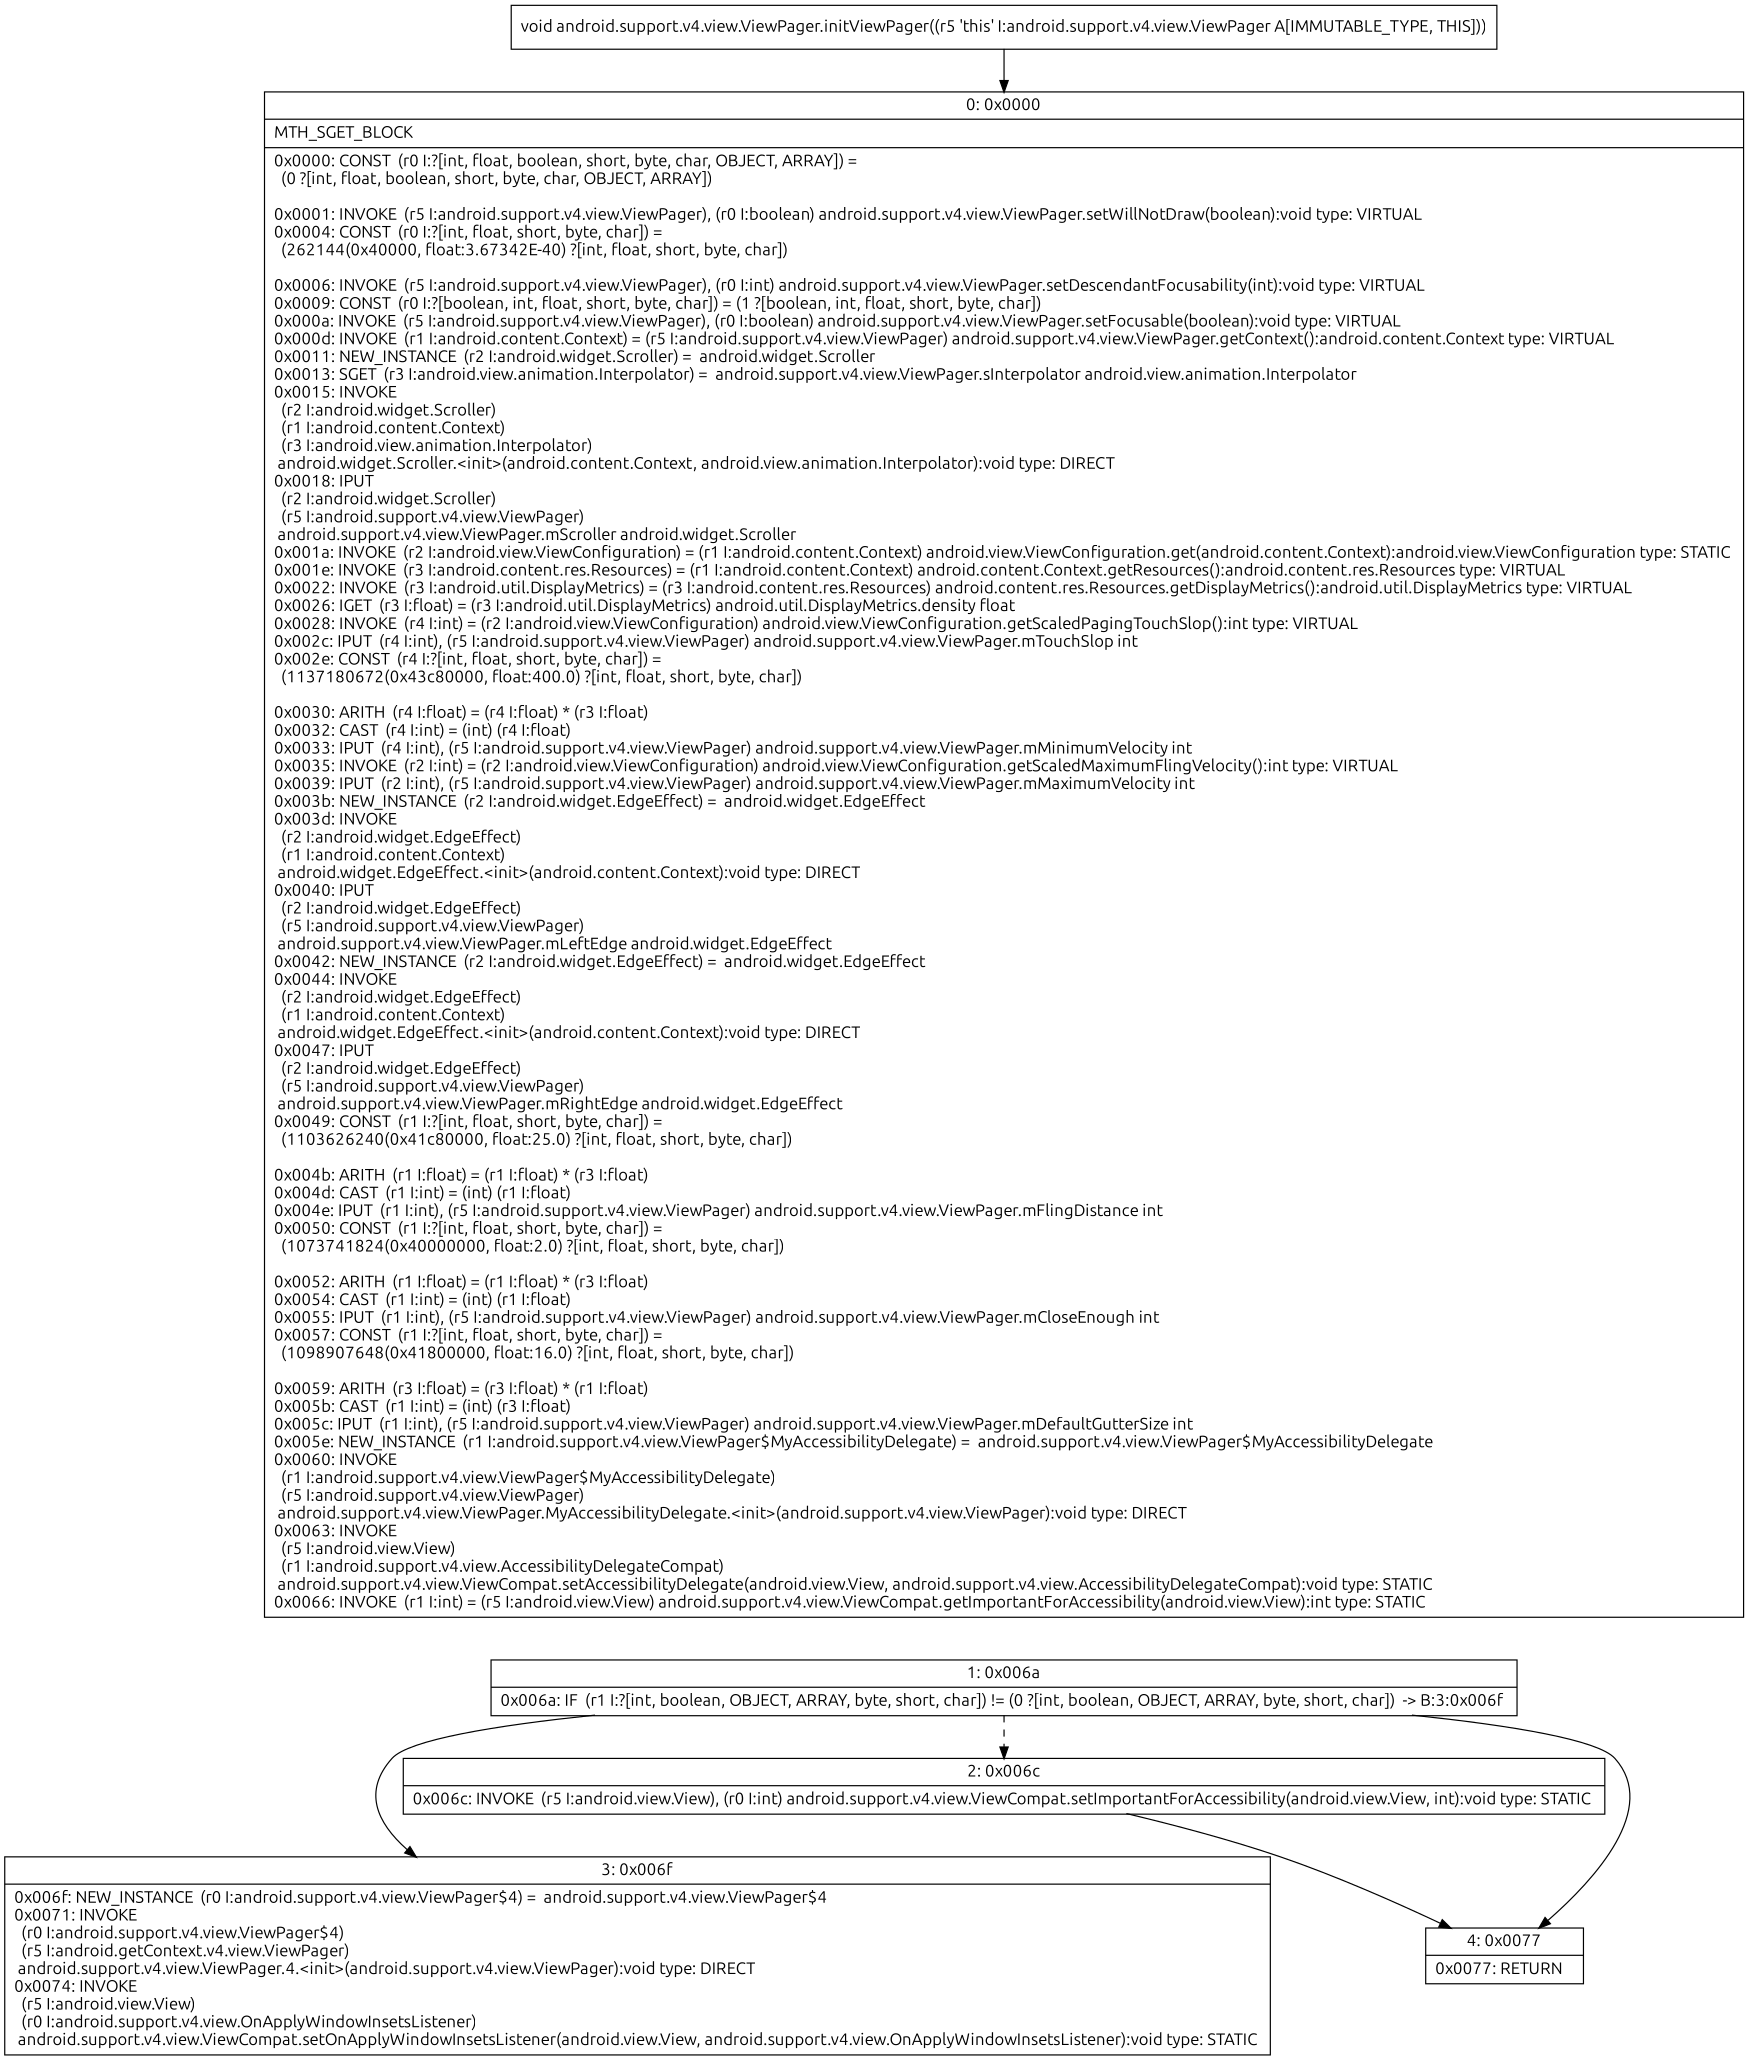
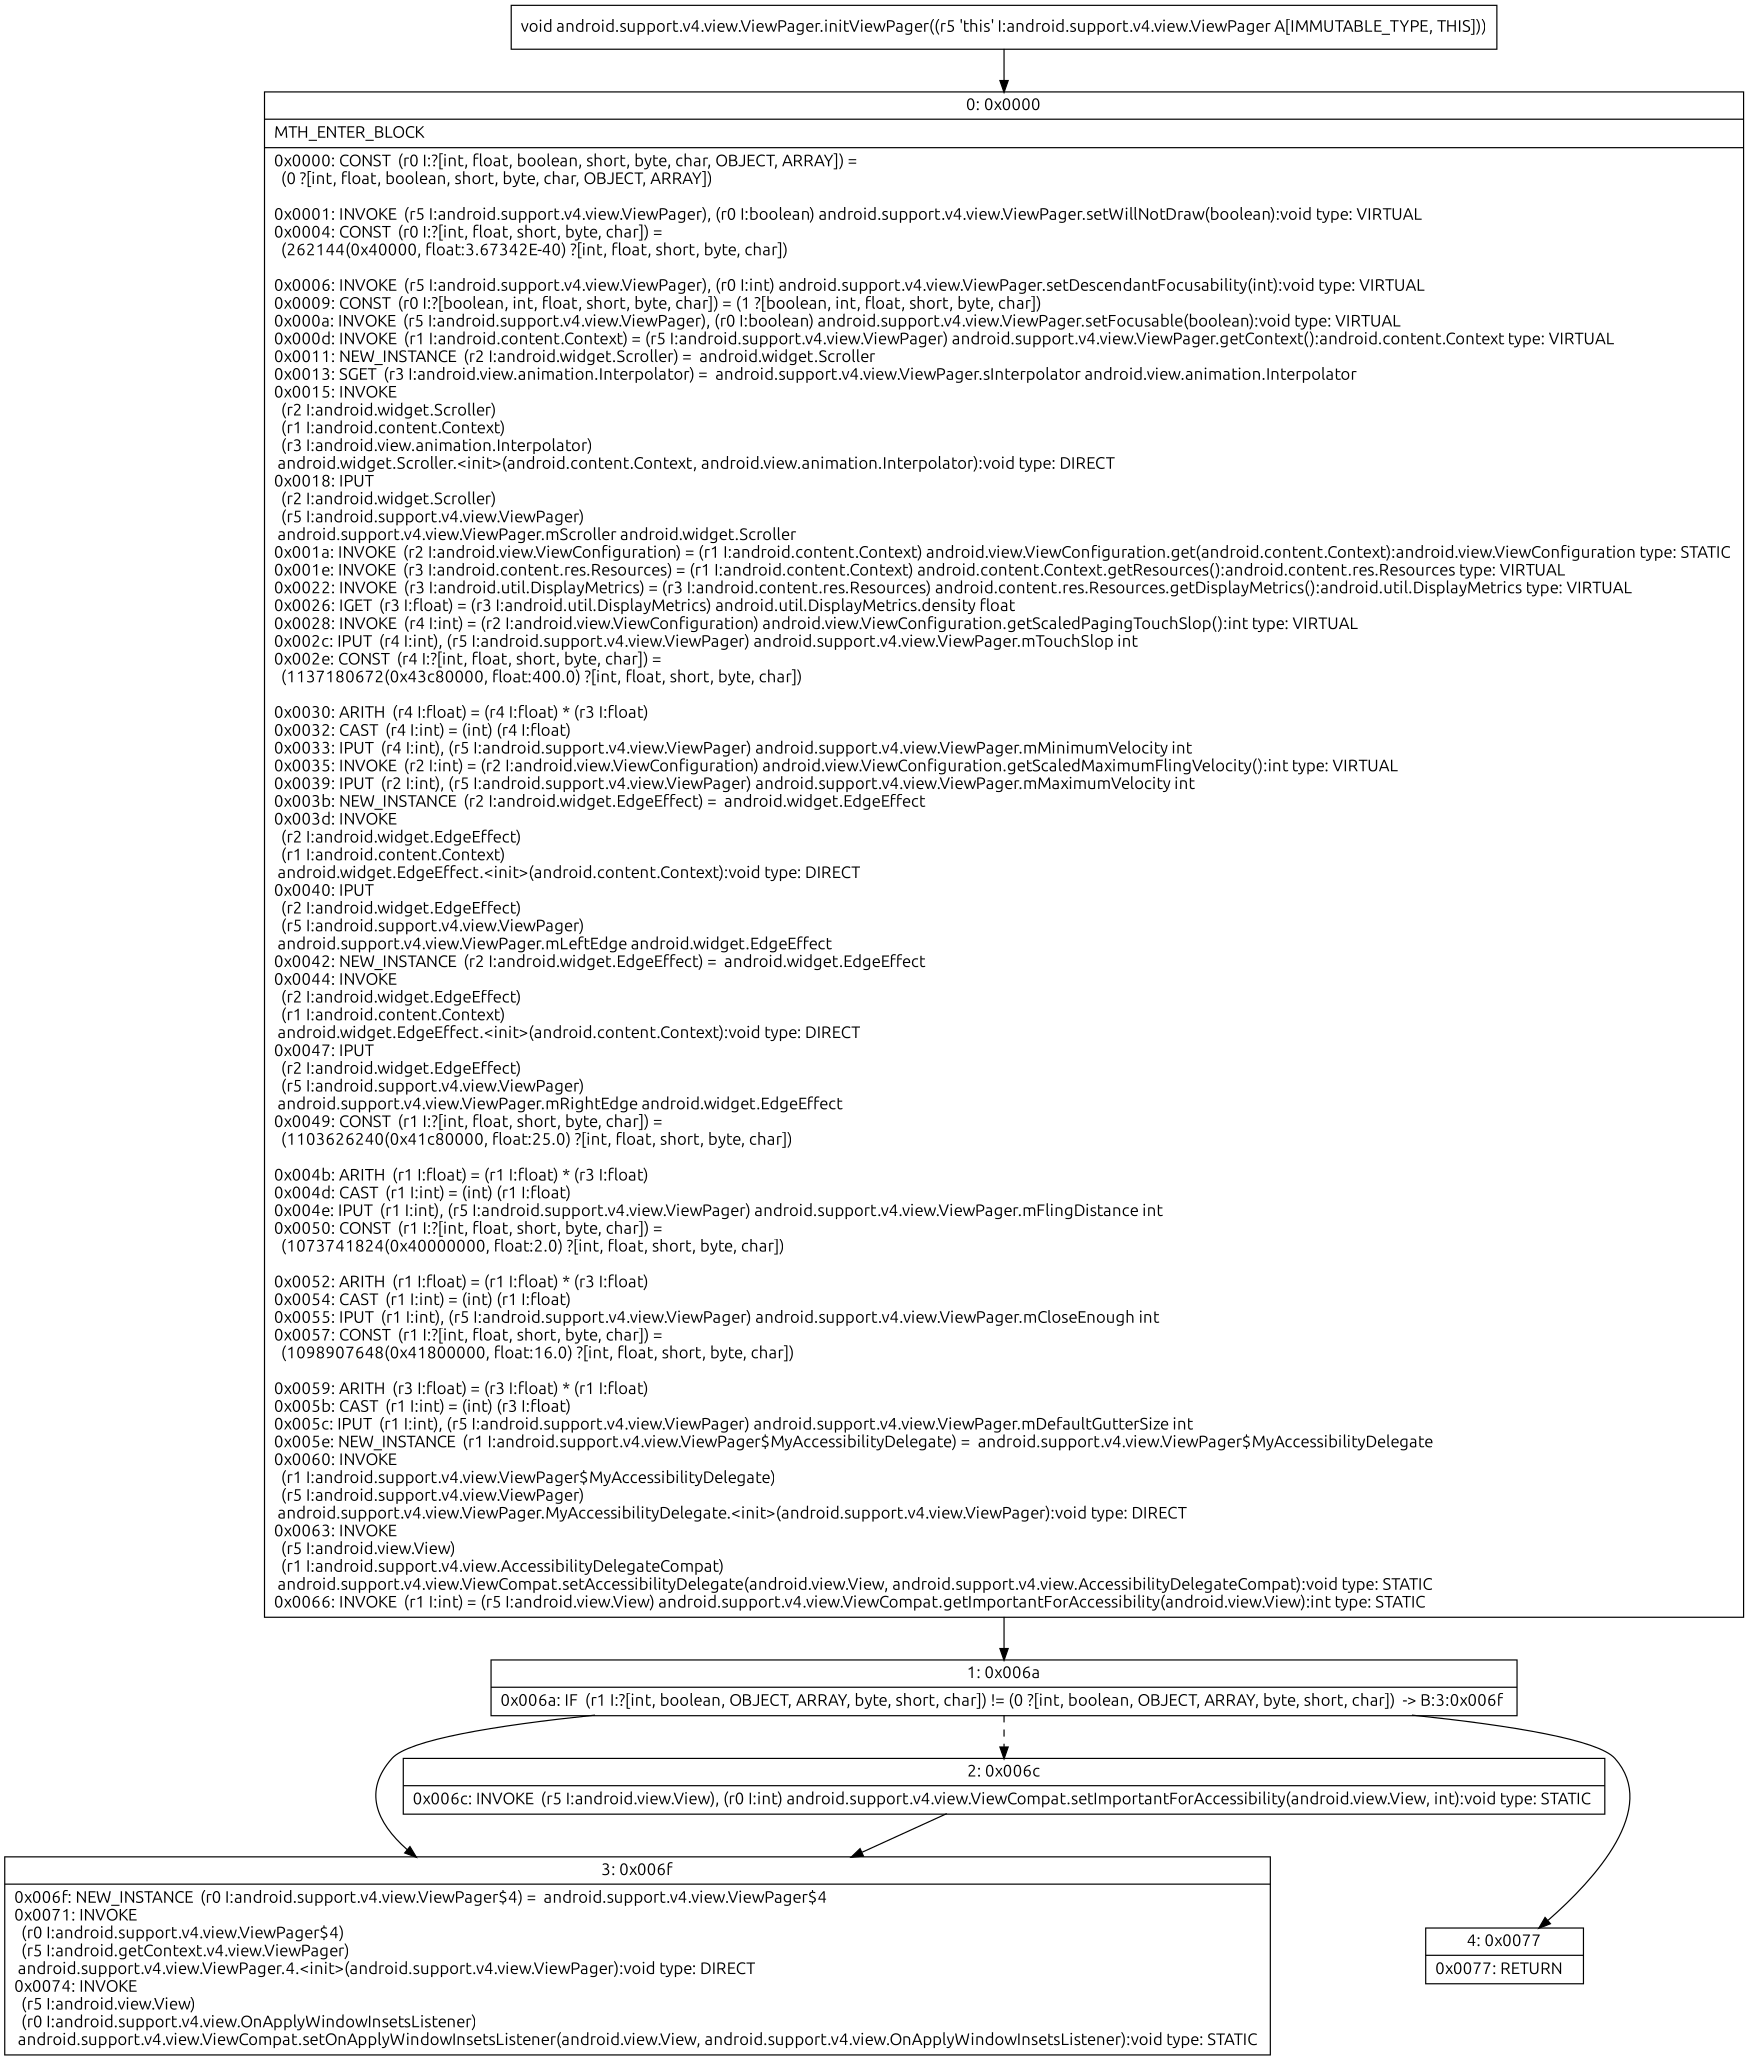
(344, 133) -> (349, 133)
none -> (1004, 1633)
(1287, 1859) -> (904, 1833)
